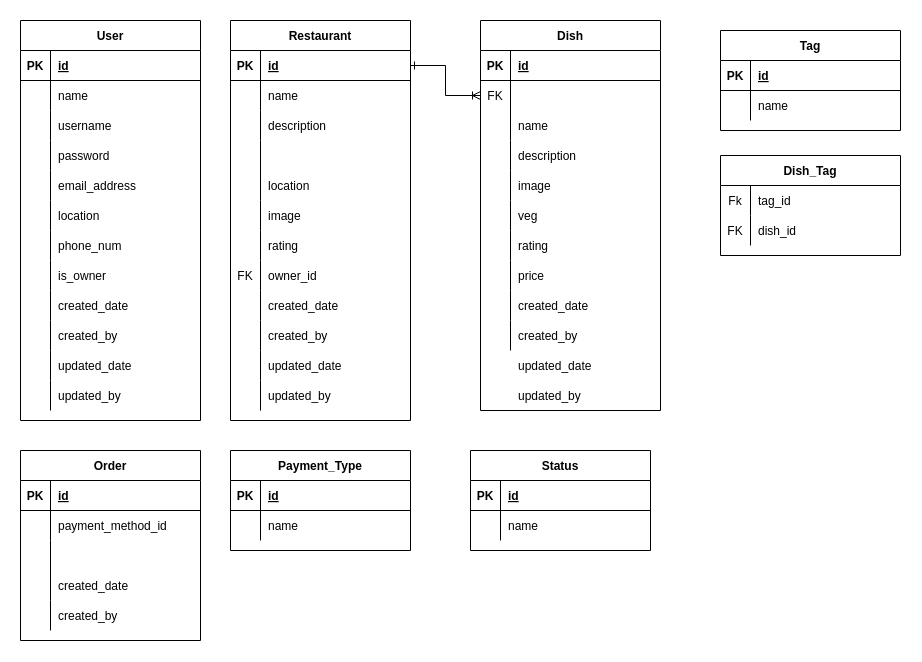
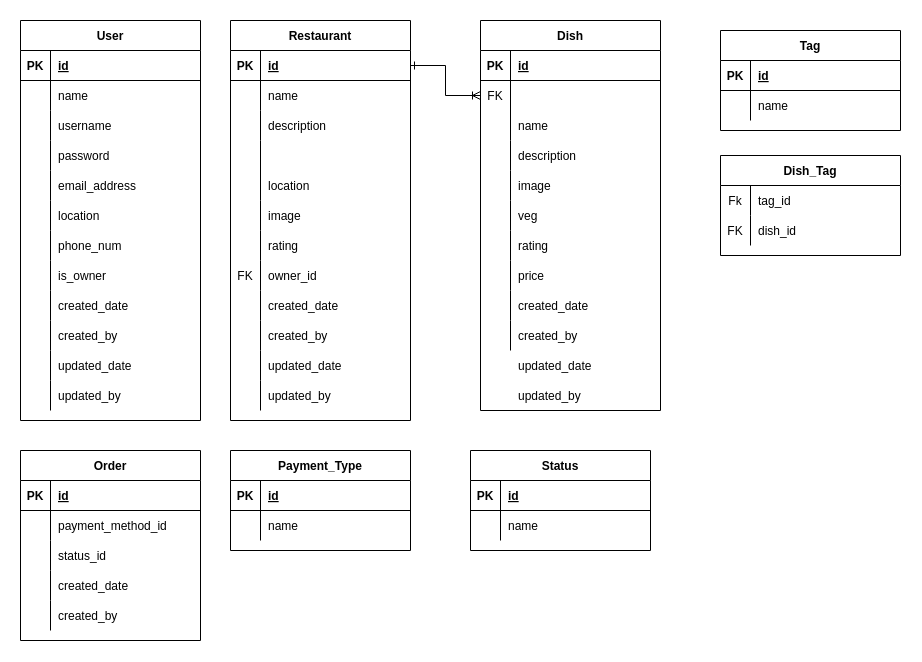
none -> (126, 556)
